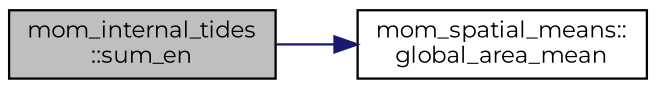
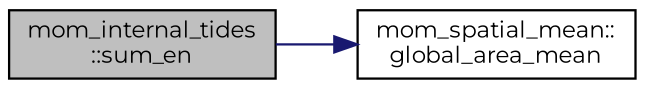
(502, 44) -> (497, 44)
